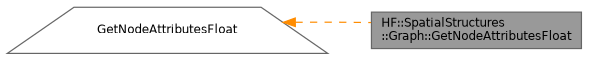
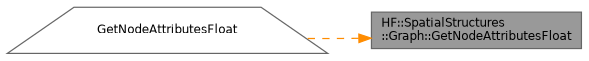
(333, 22) -> (332, 39)
